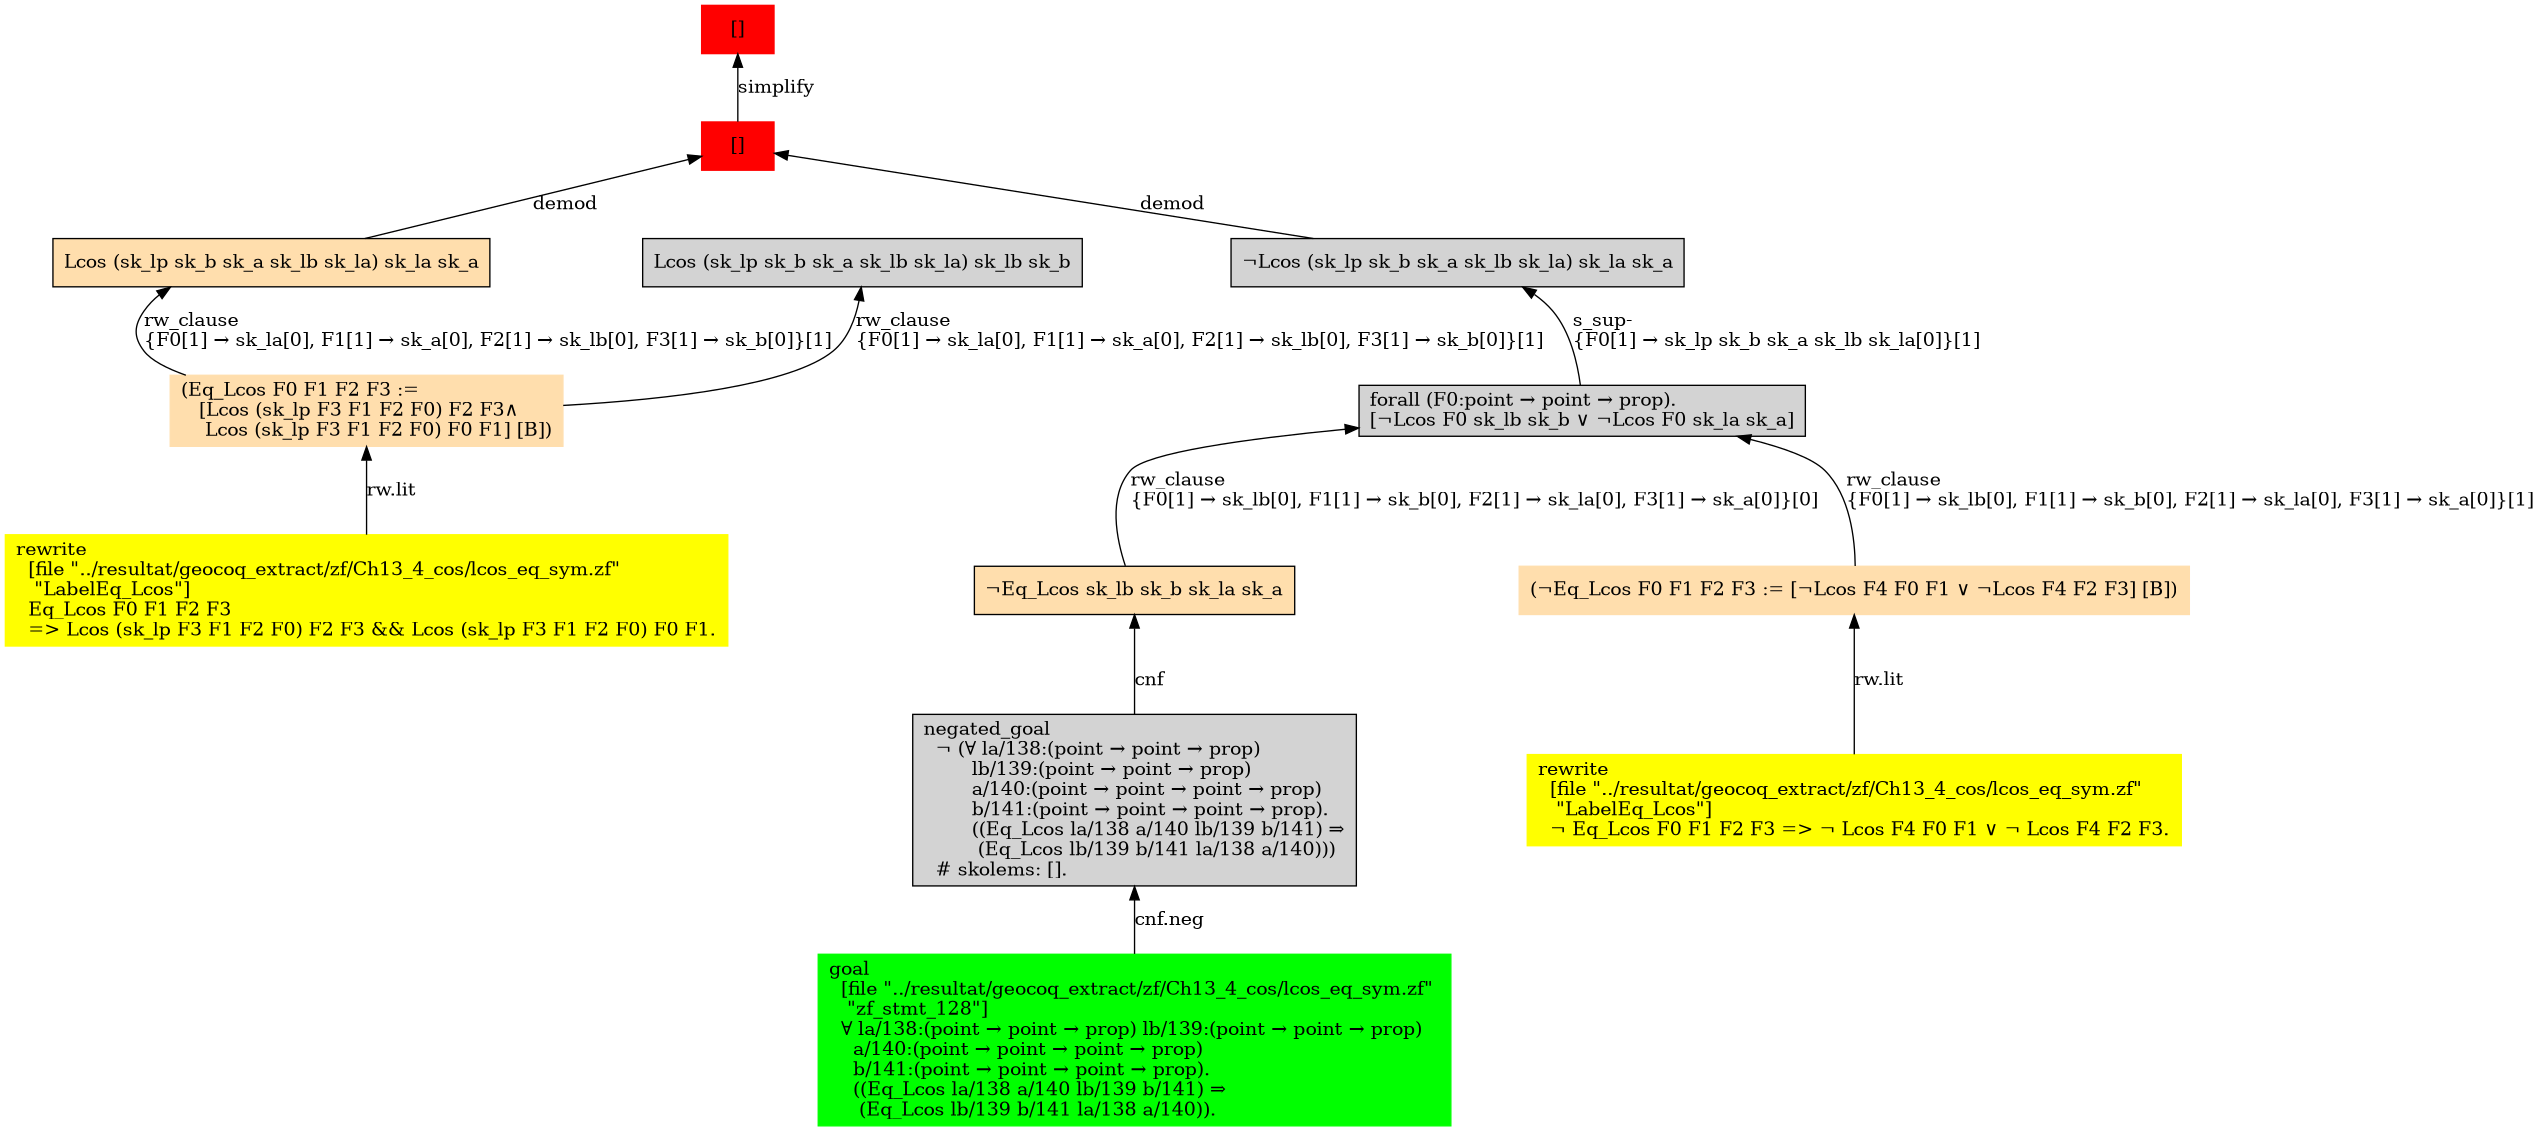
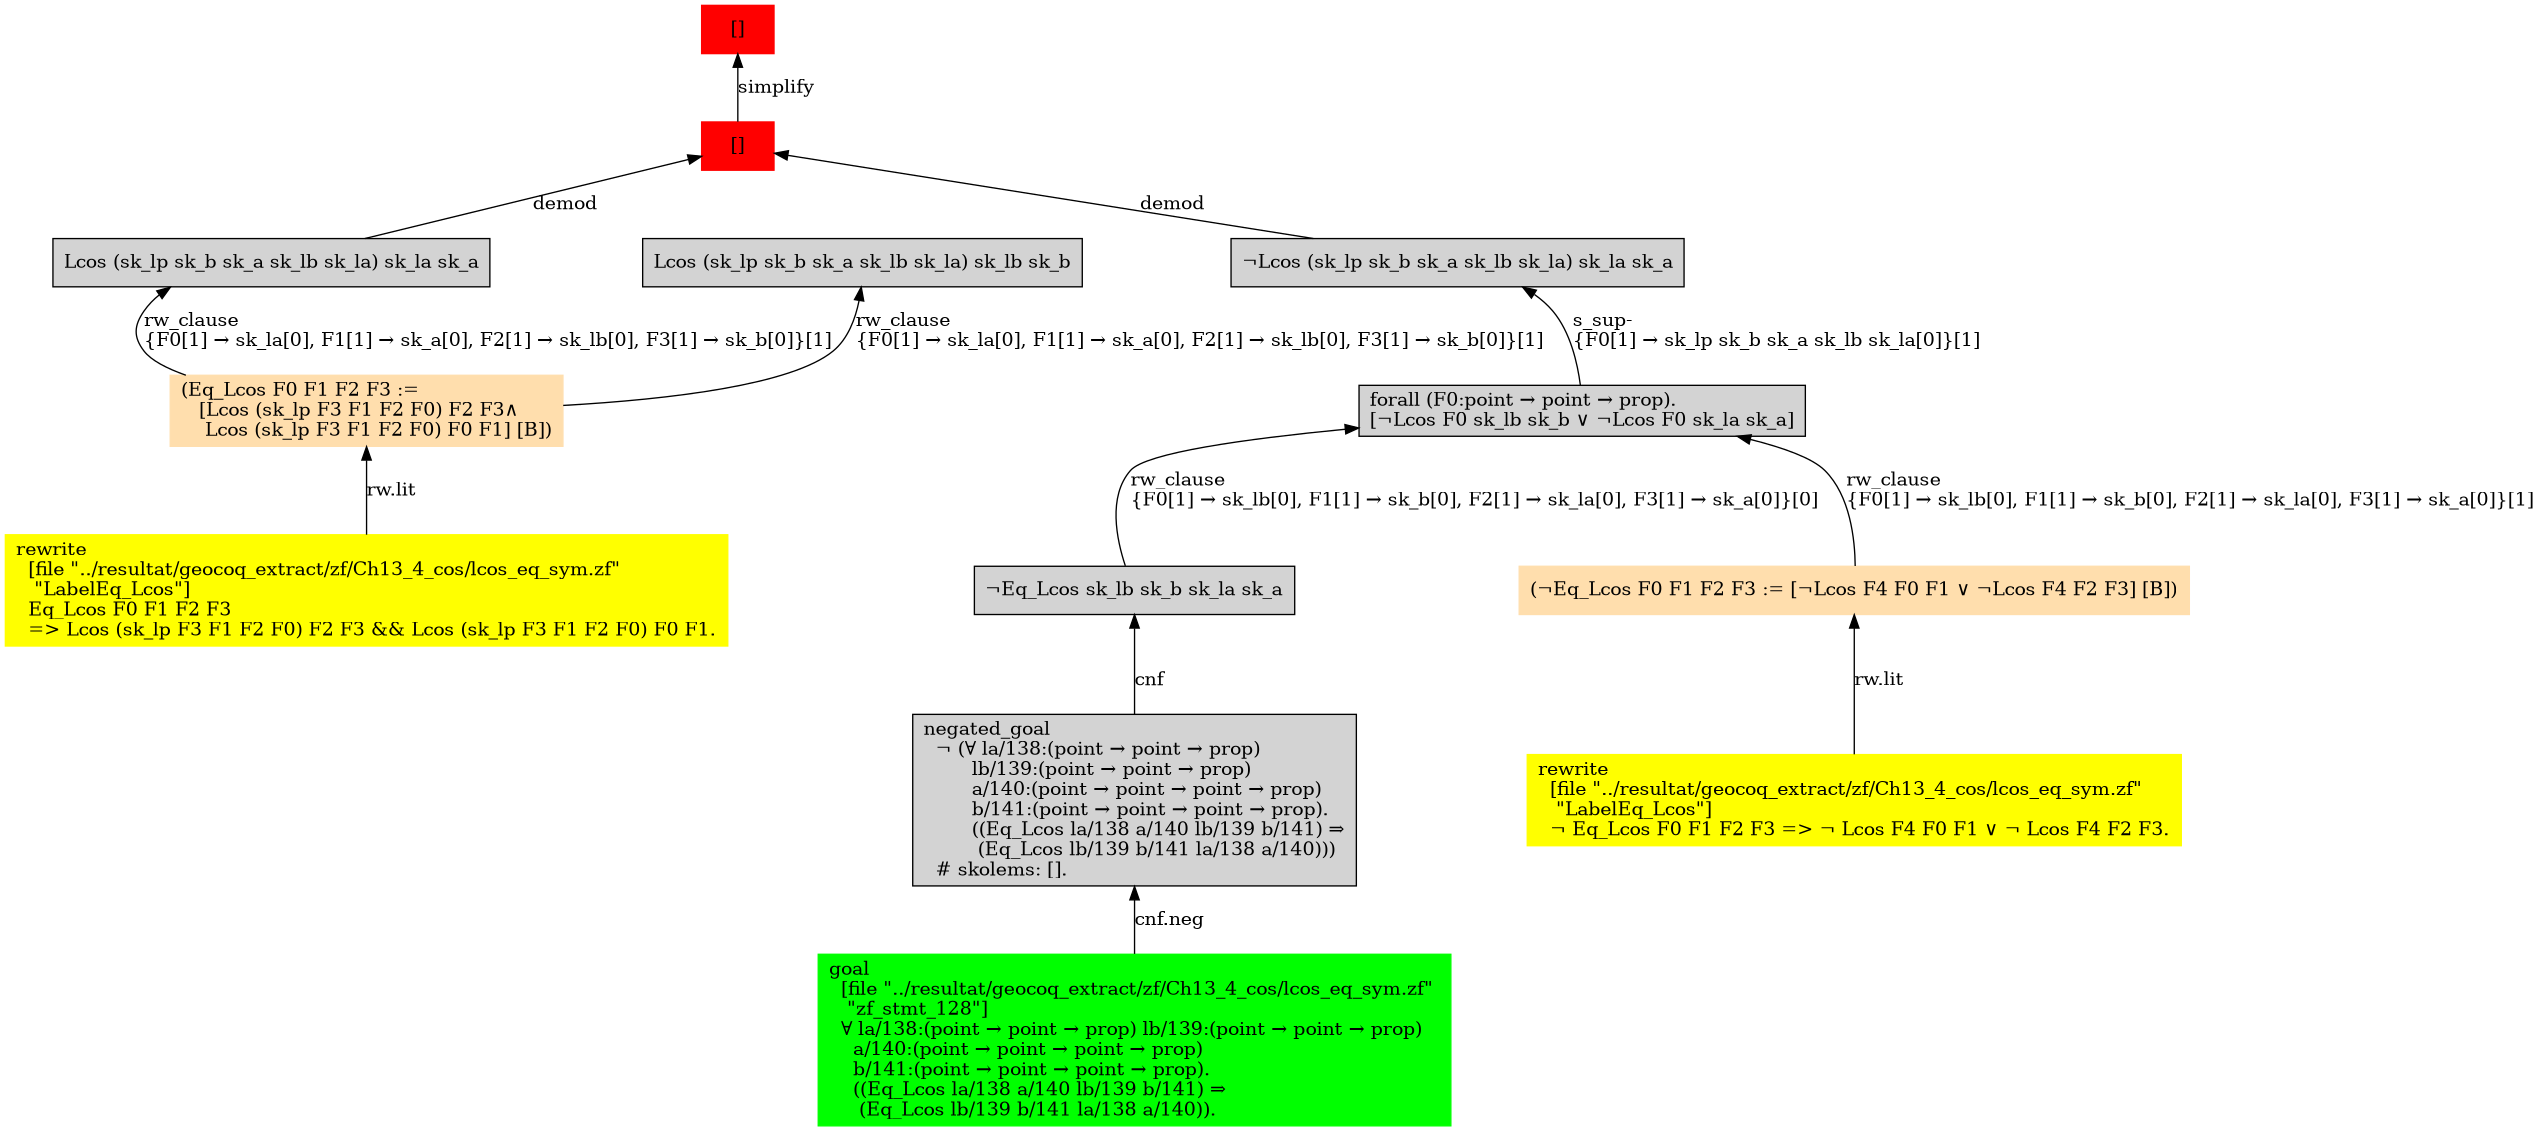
(271, 263) -> (271, 263)
(1135, 590) -> (1135, 590)
